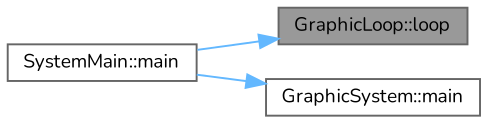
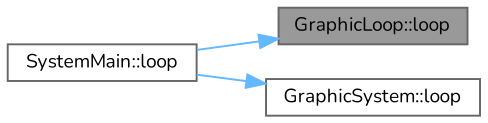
(102, 63) -> (102, 63)
(373, 97) -> (373, 97)
